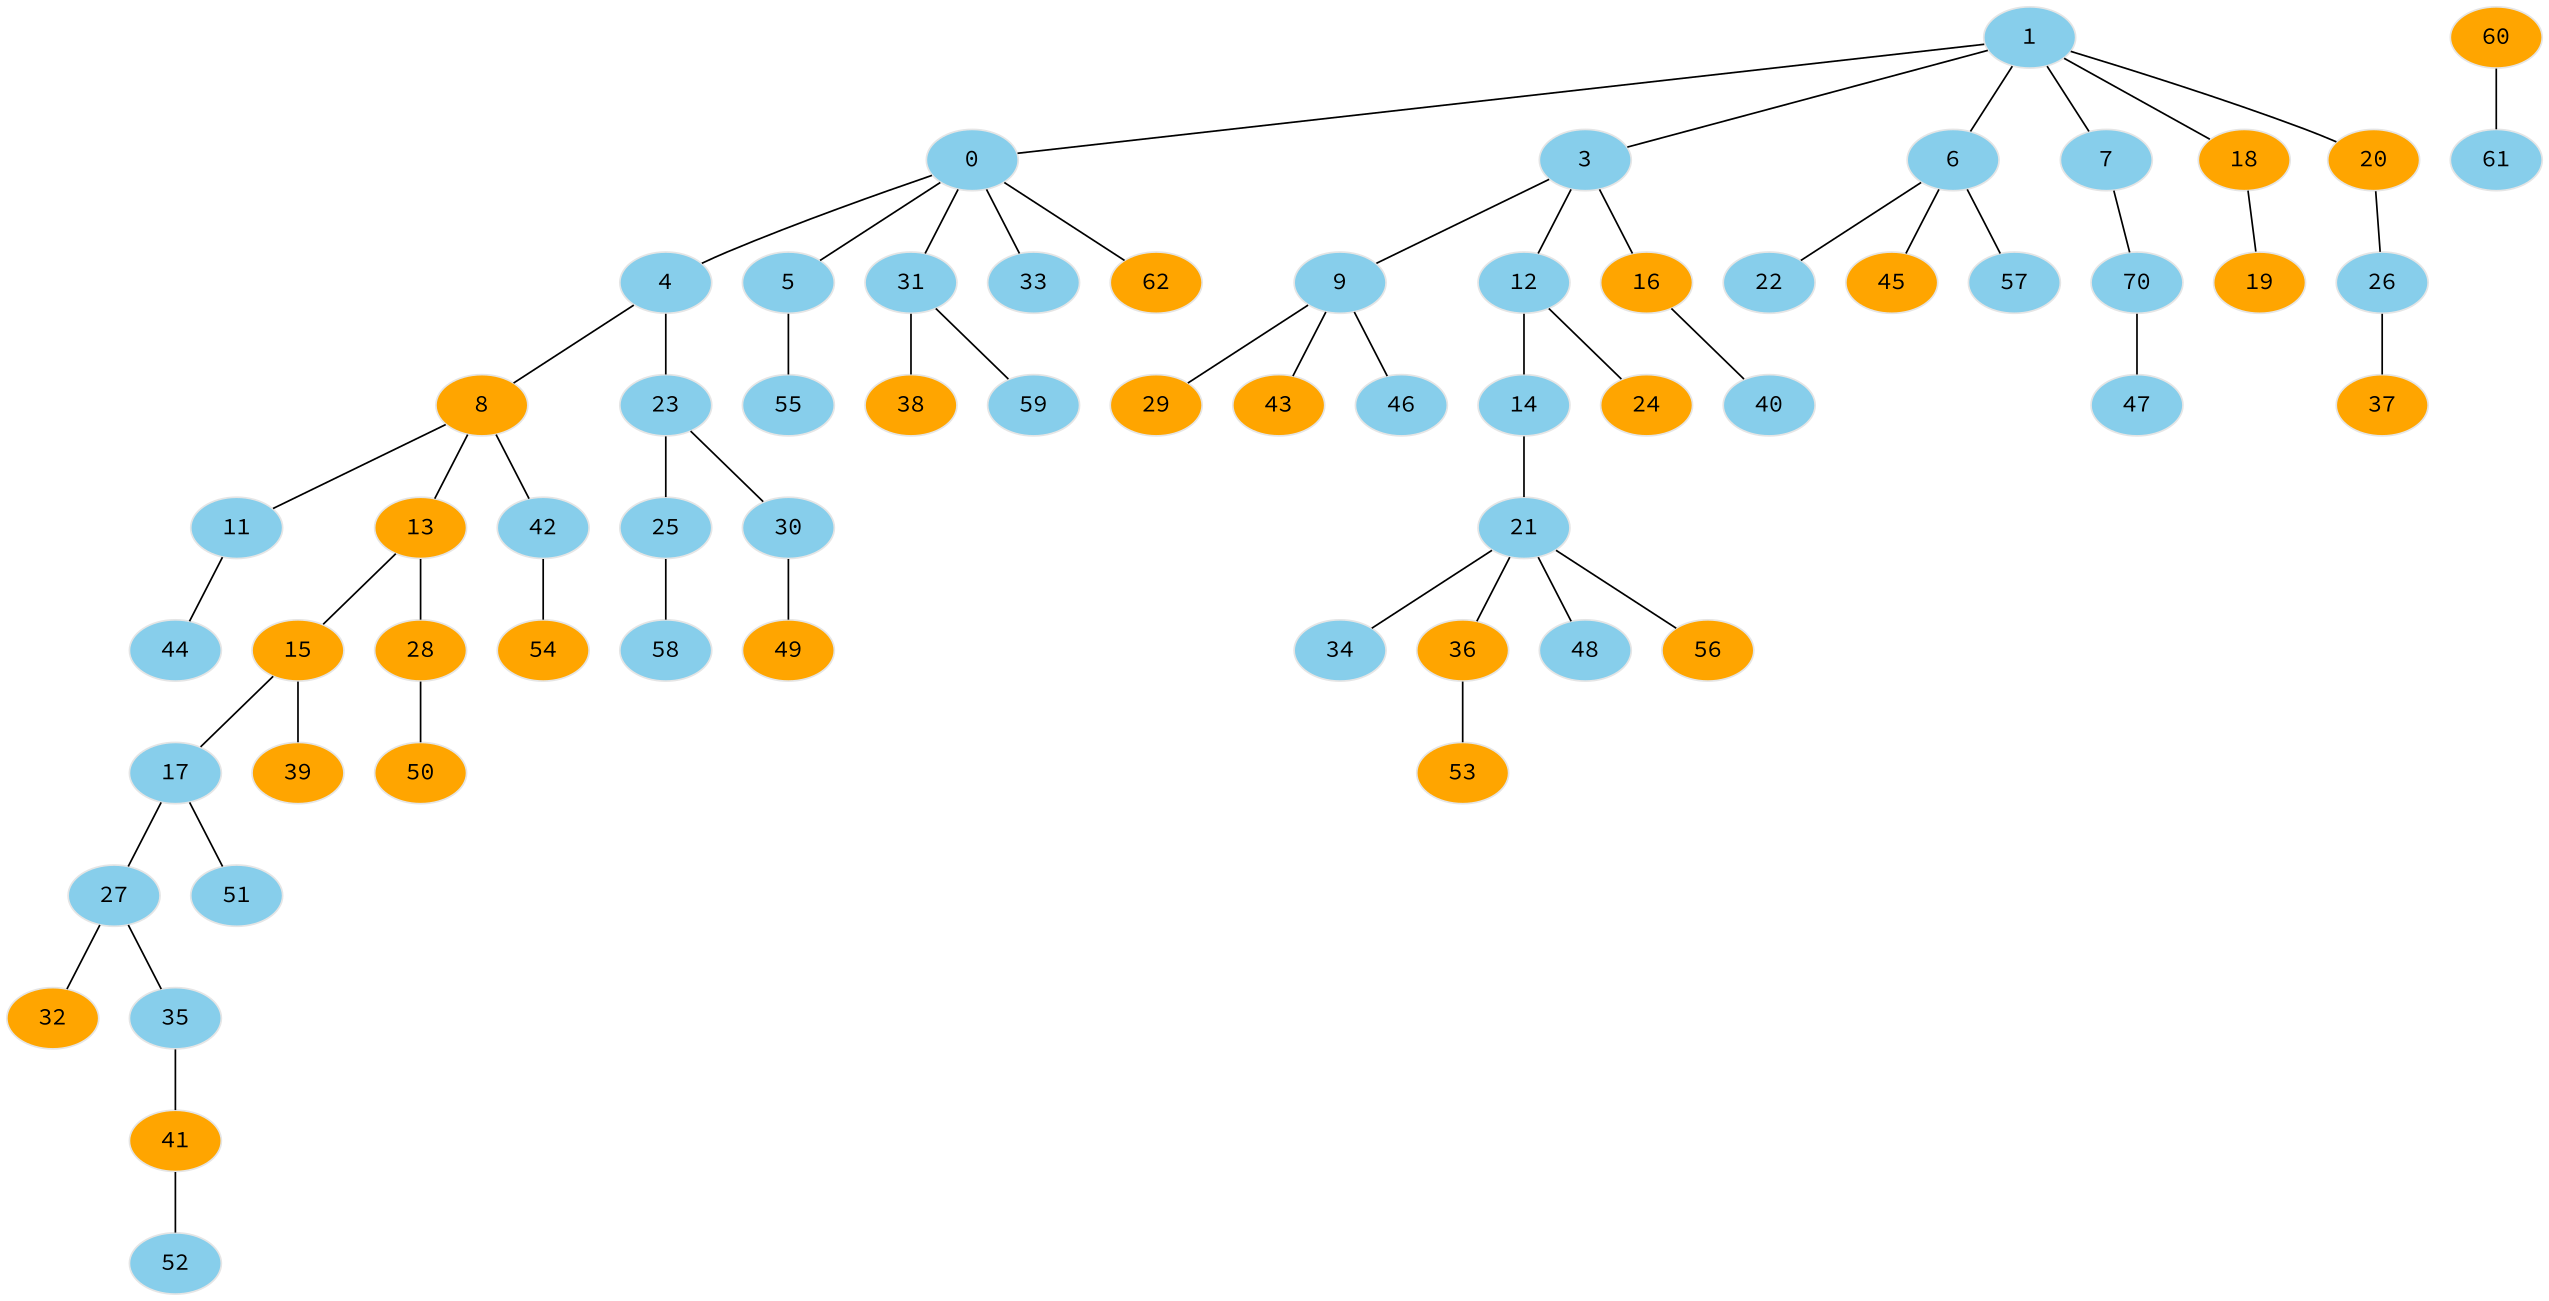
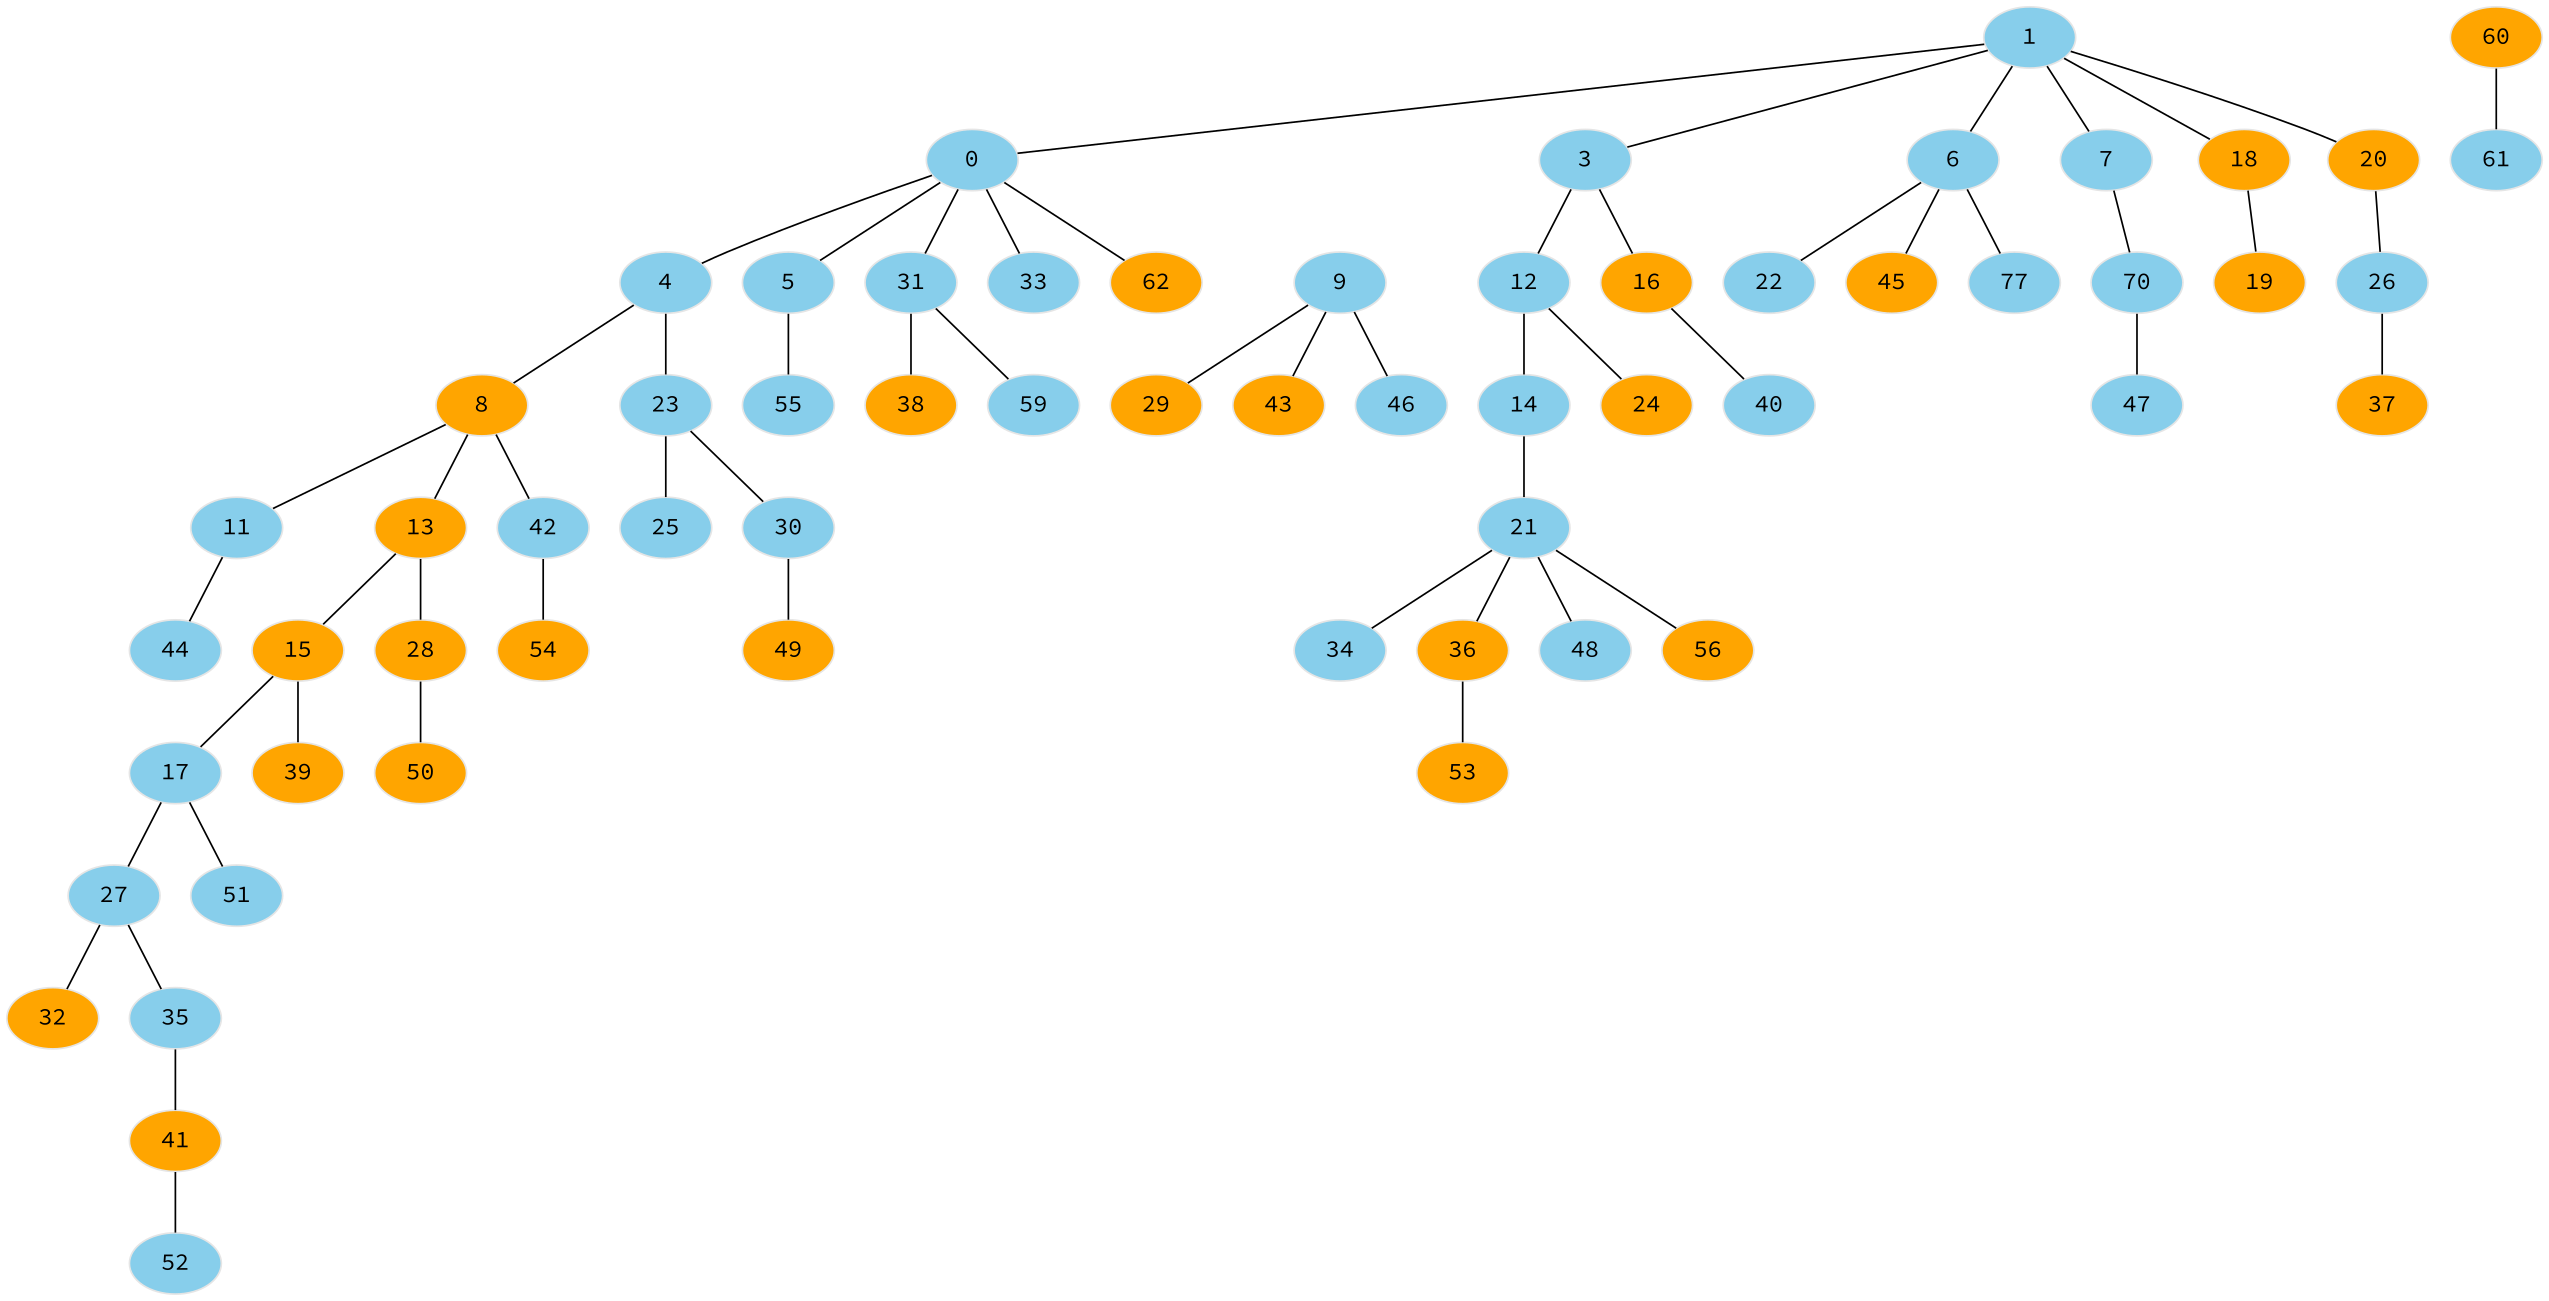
(1463, 221) -> none
(2014, 283) -> (2014, 283)
(666, 650) -> none
